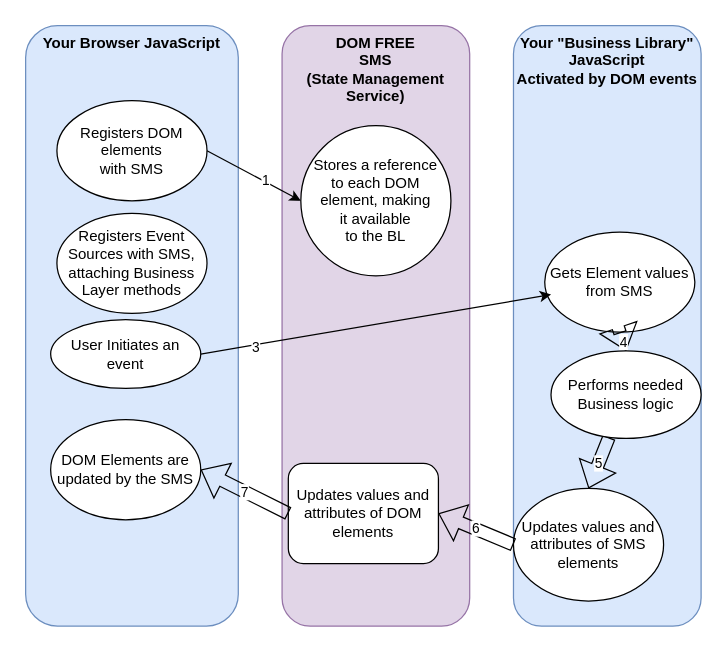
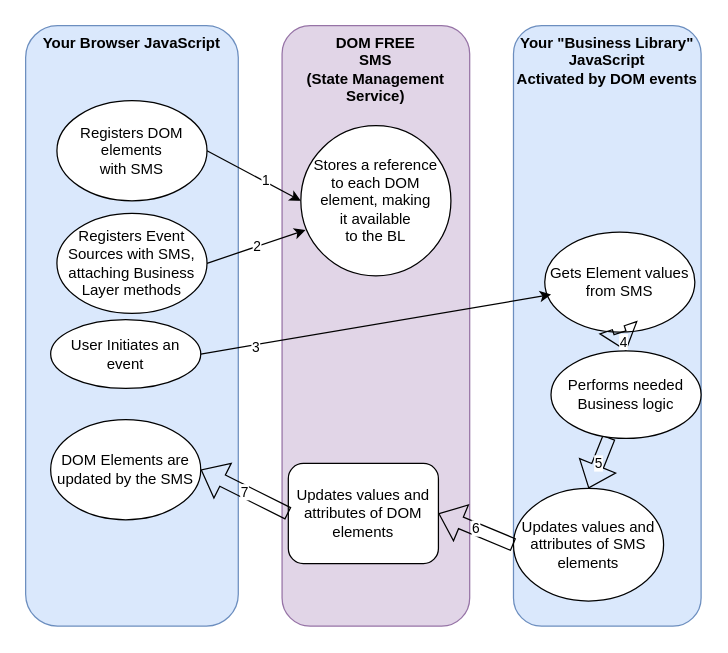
none -> (252, 248)
